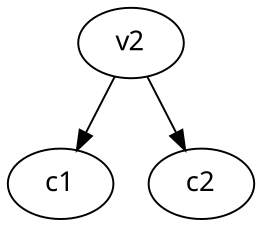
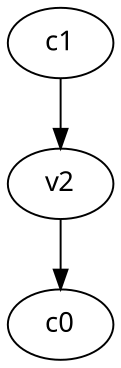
(100, 105) -> (61, 104)
(201, 184) -> (61, 325)
